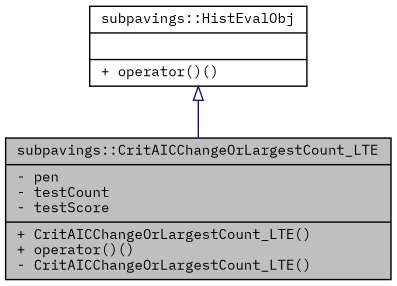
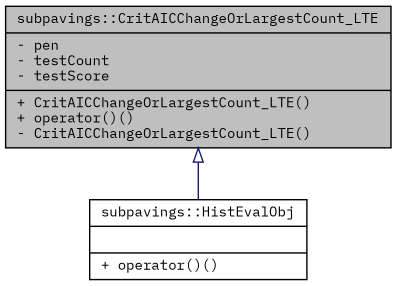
(198, 119) -> (198, 181)
